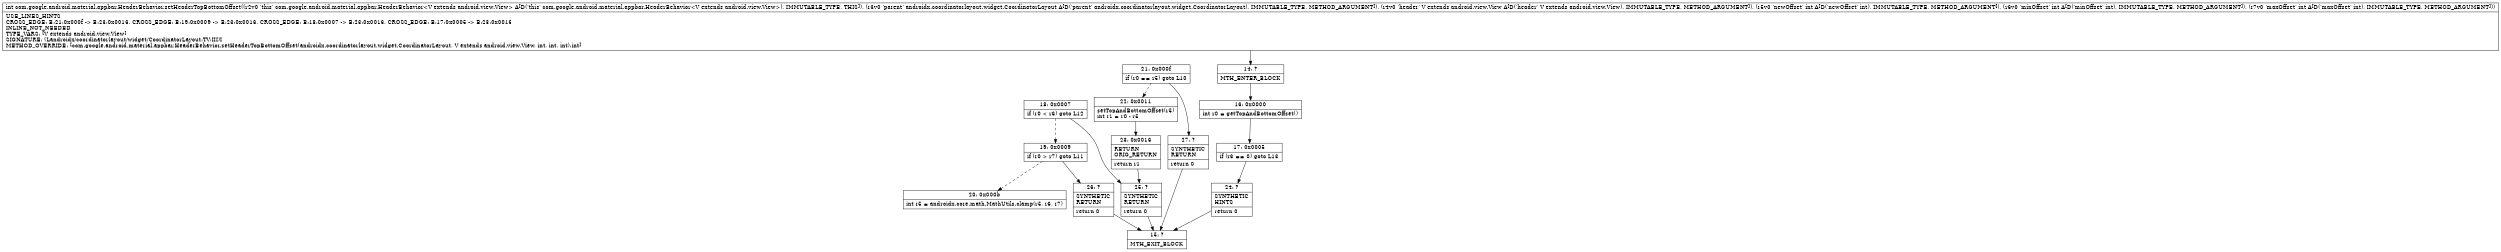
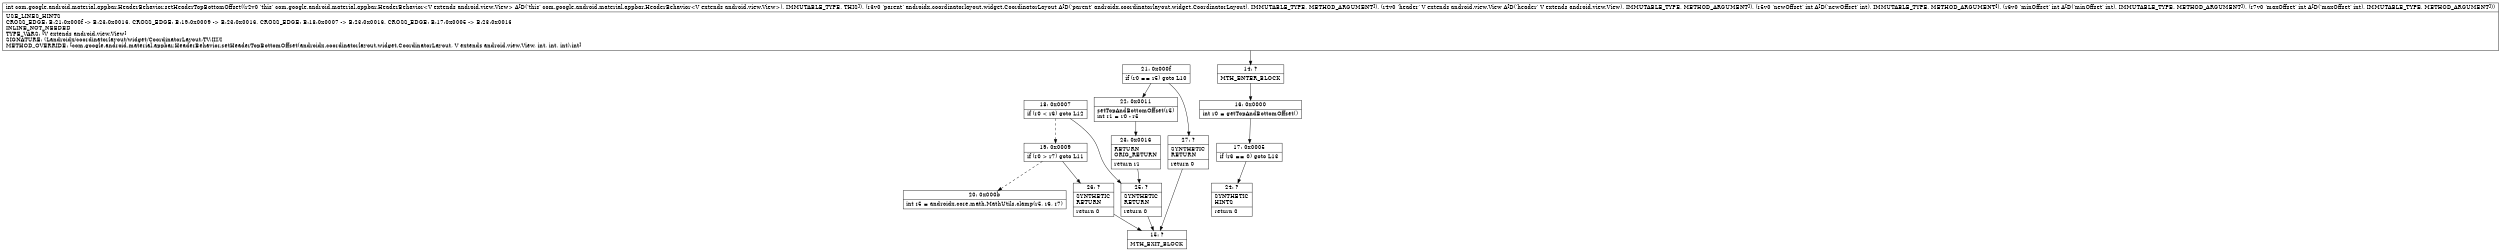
(1148, 89) -> (1148, 89)
(1194, 220) -> none
